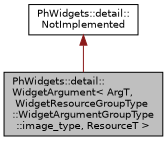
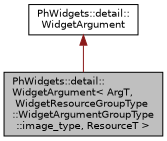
(83, 20) -> (83, 20)
